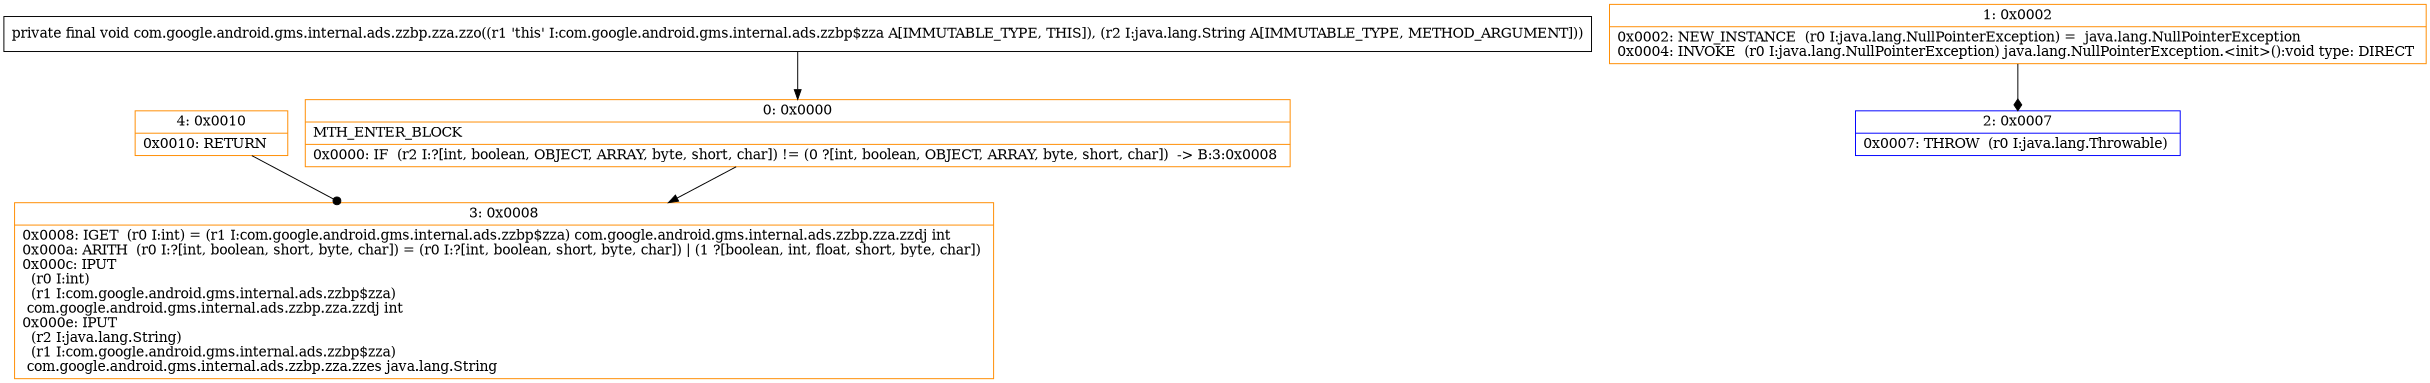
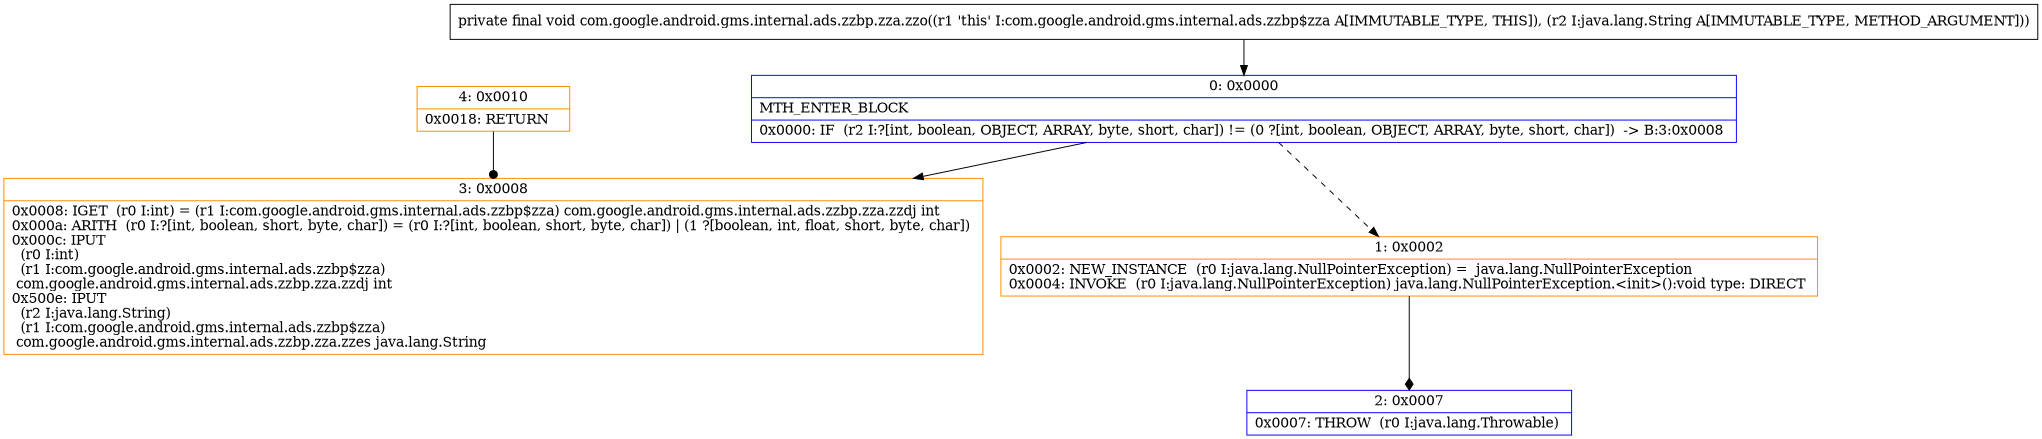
(798, 133) -> (1244, 109)
(211, 144) -> (493, 120)
none -> (1325, 186)
(74, 323) -> (63, 299)
